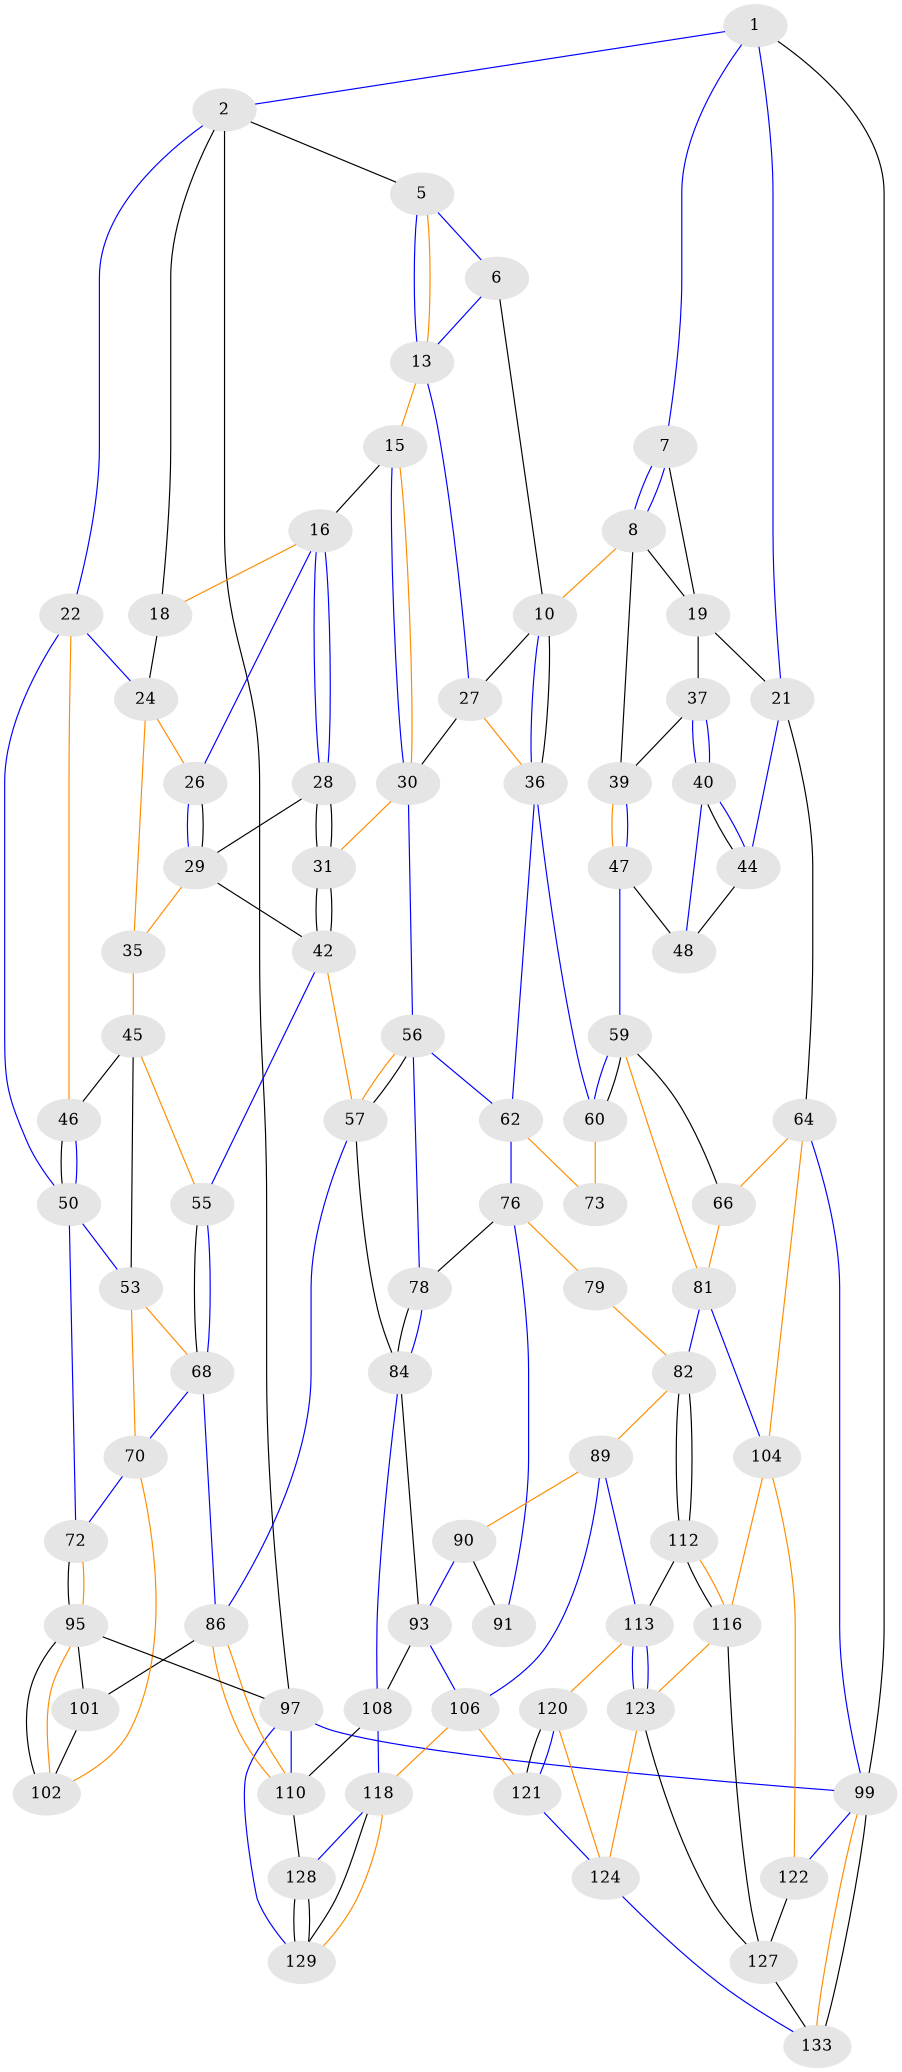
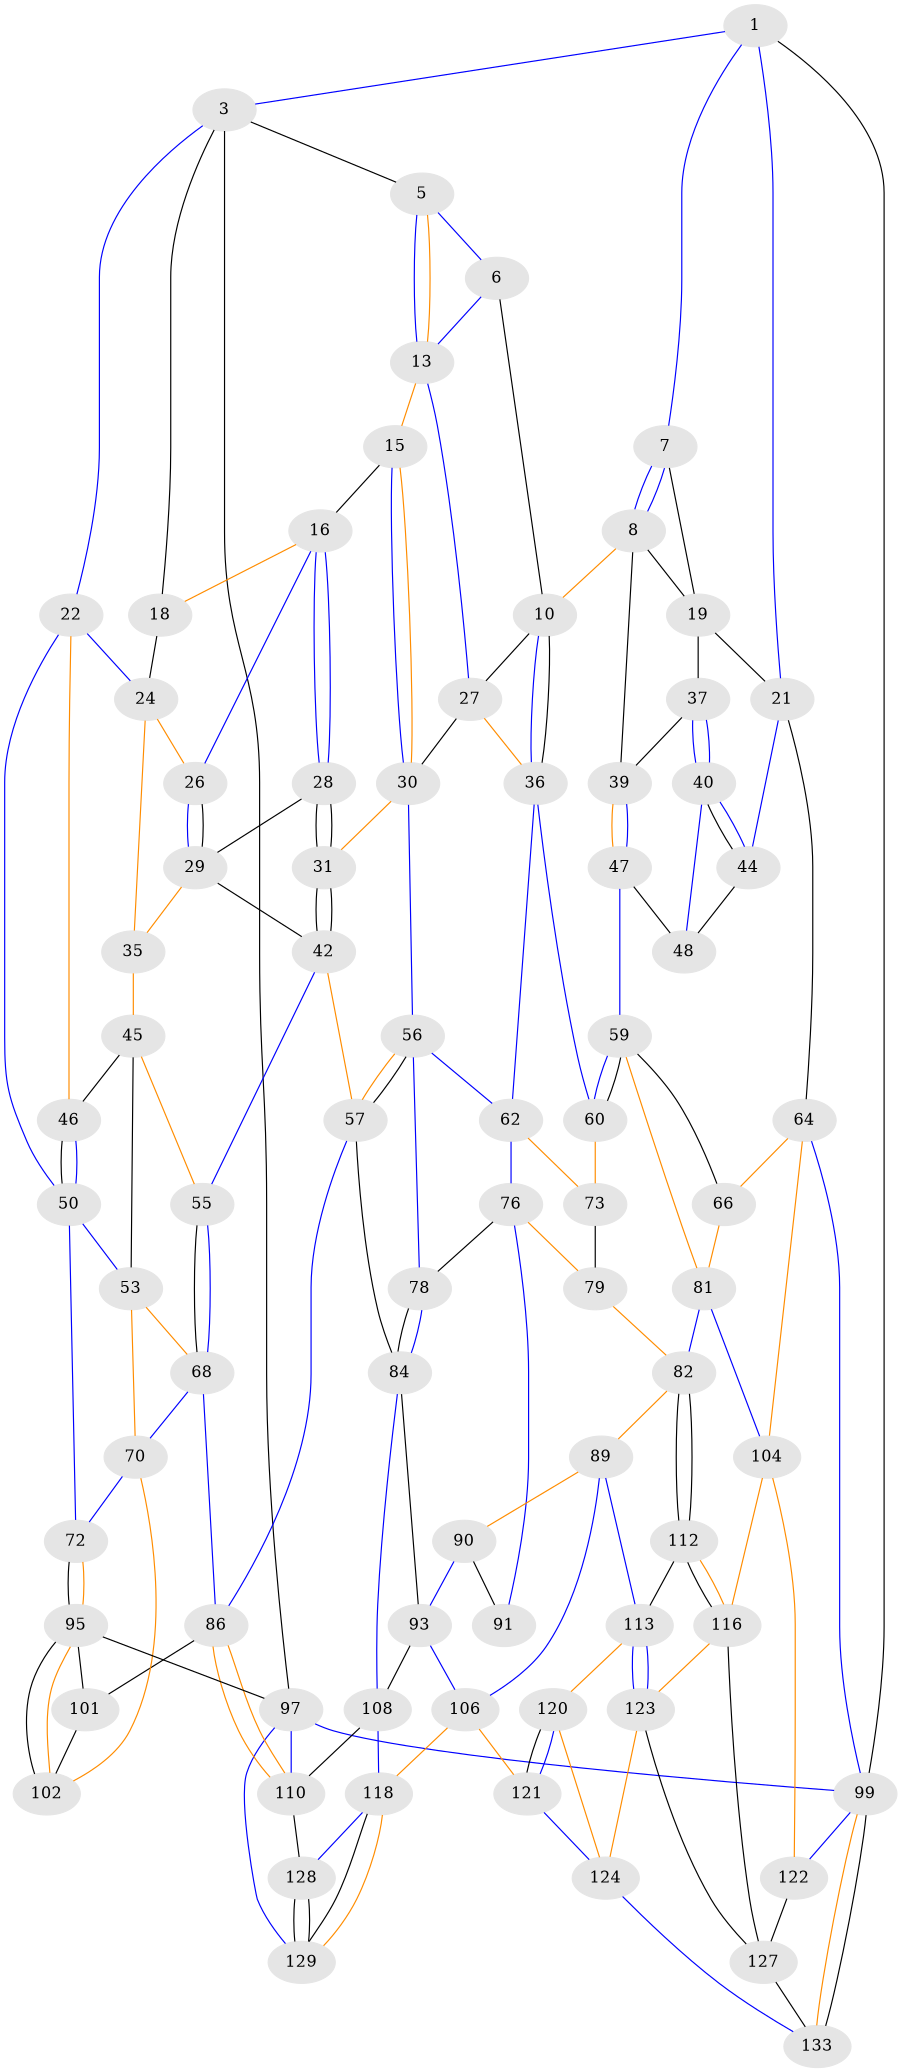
(225, 110) -> (225, 110)
none -> (595, 1247)
